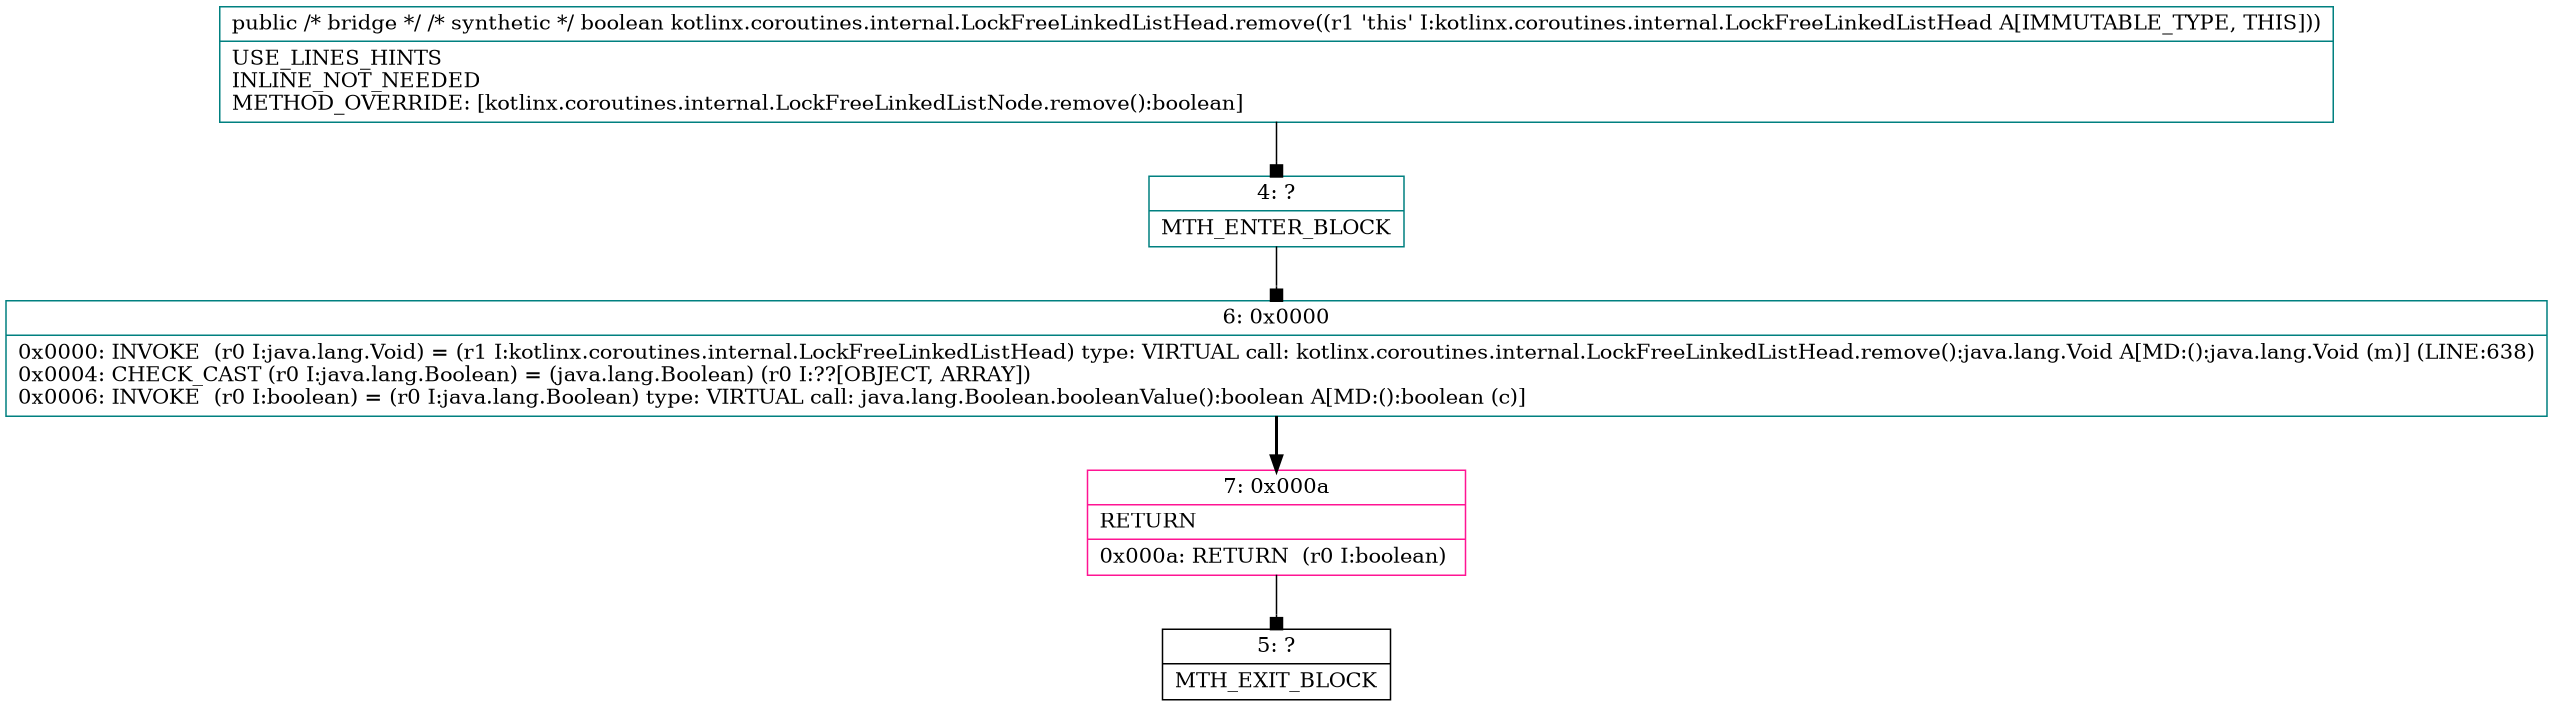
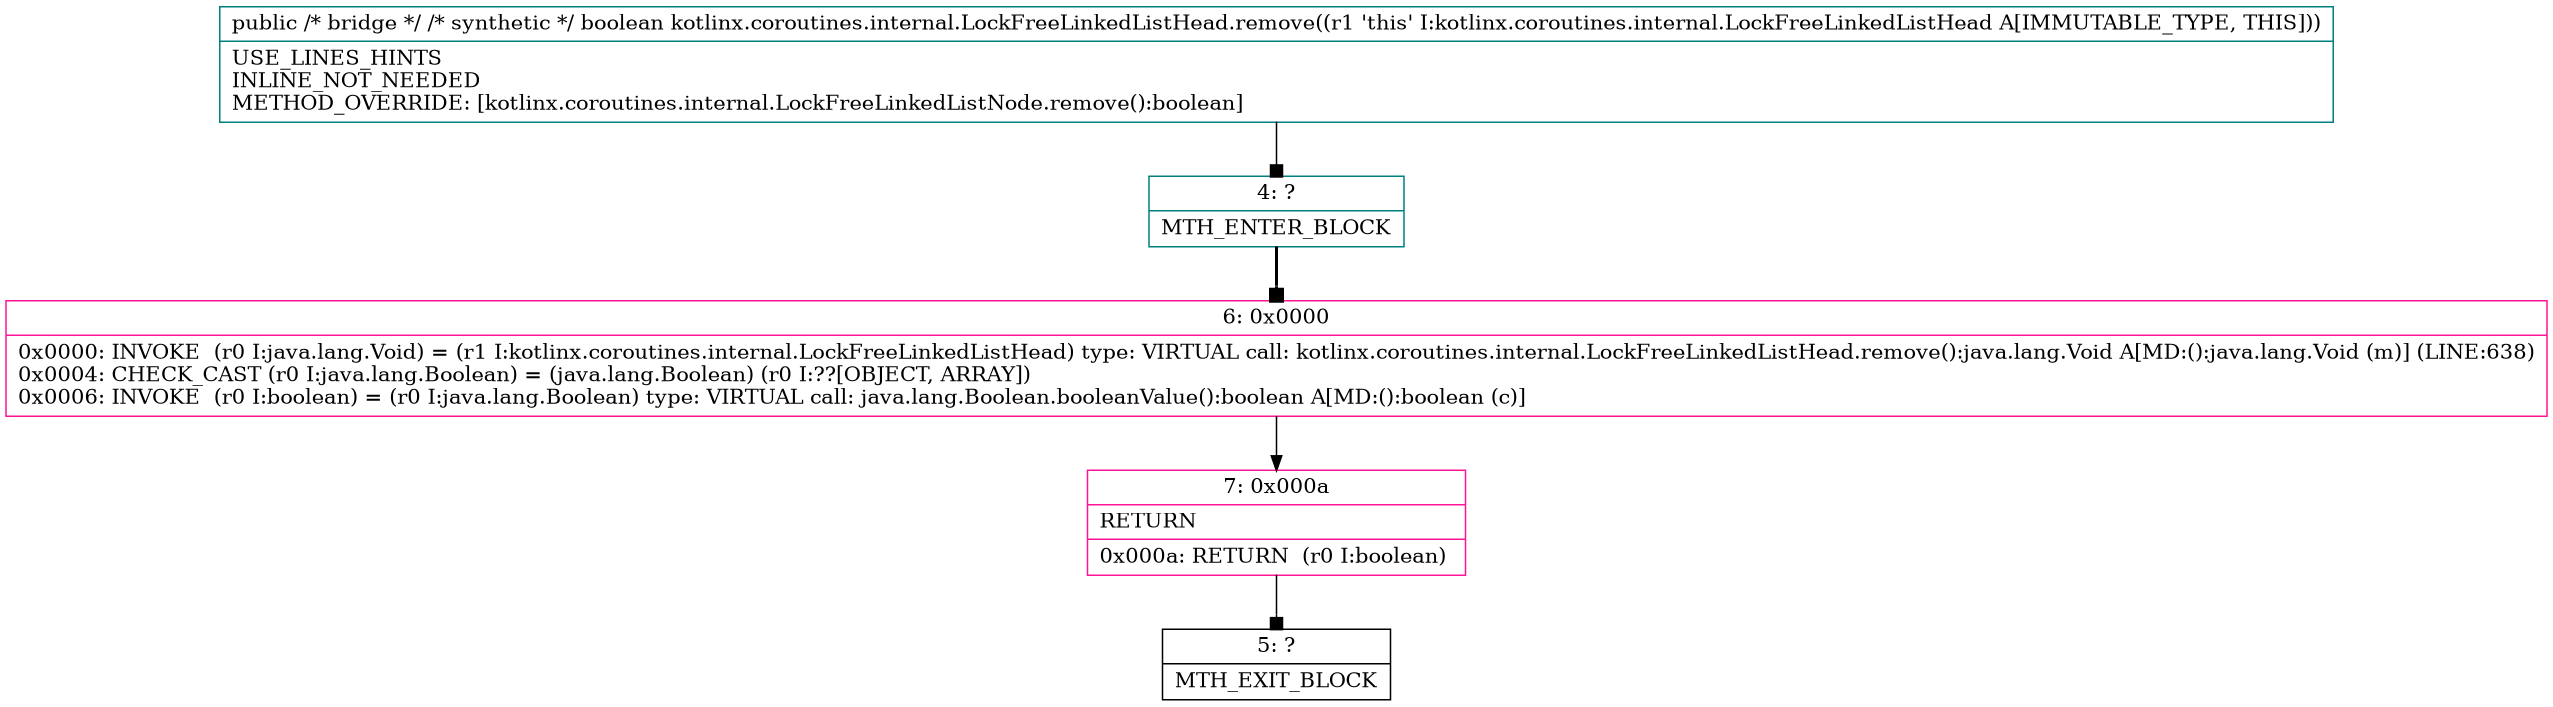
(1276, 266) -> (1276, 266)
(1276, 358) -> (1276, 358)
(1276, 436) -> (1276, 436)
